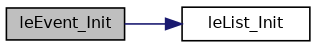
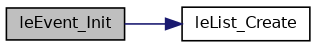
(246, 24) -> (246, 24)
